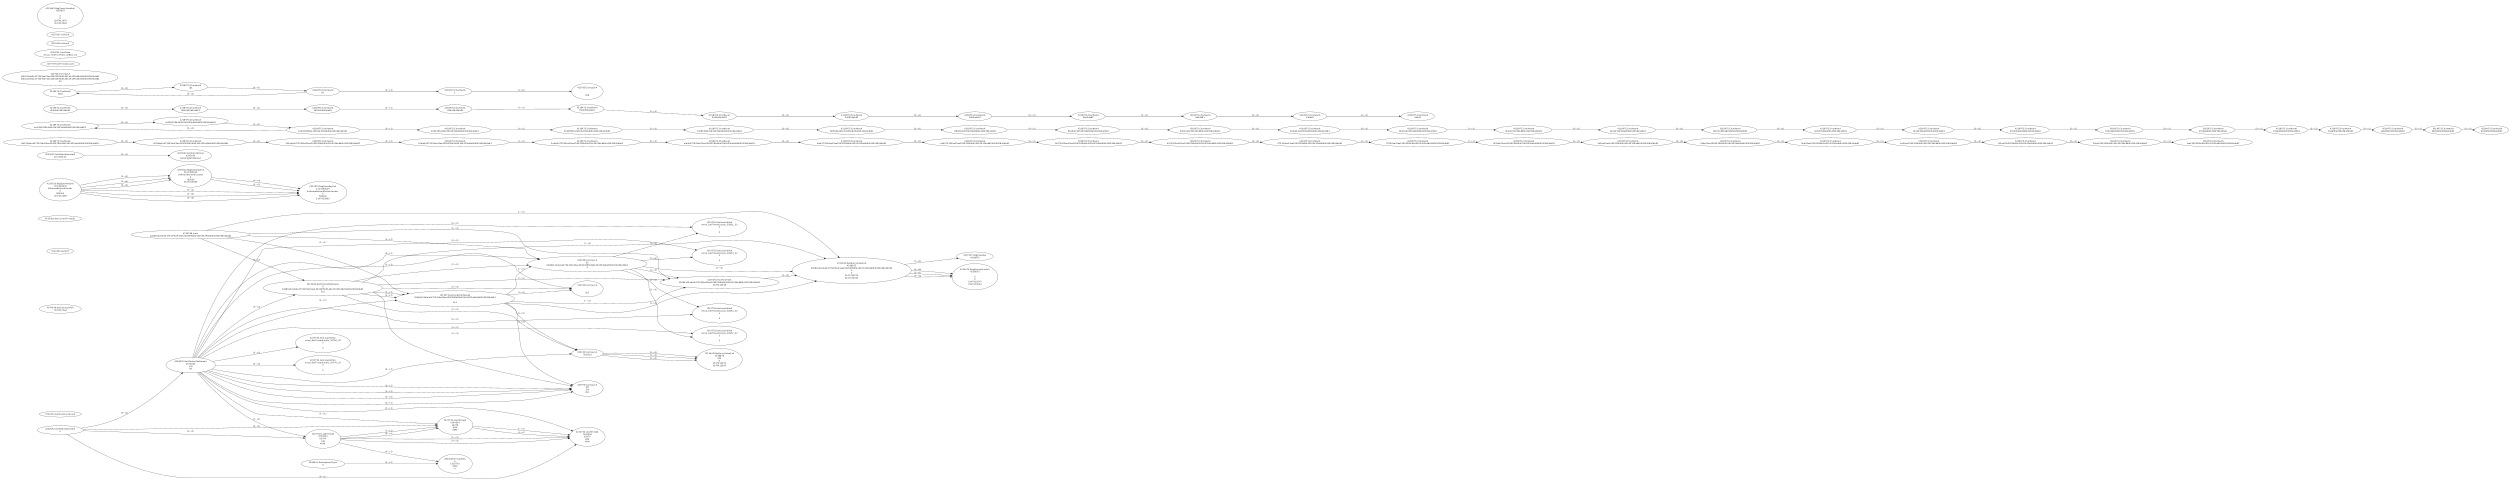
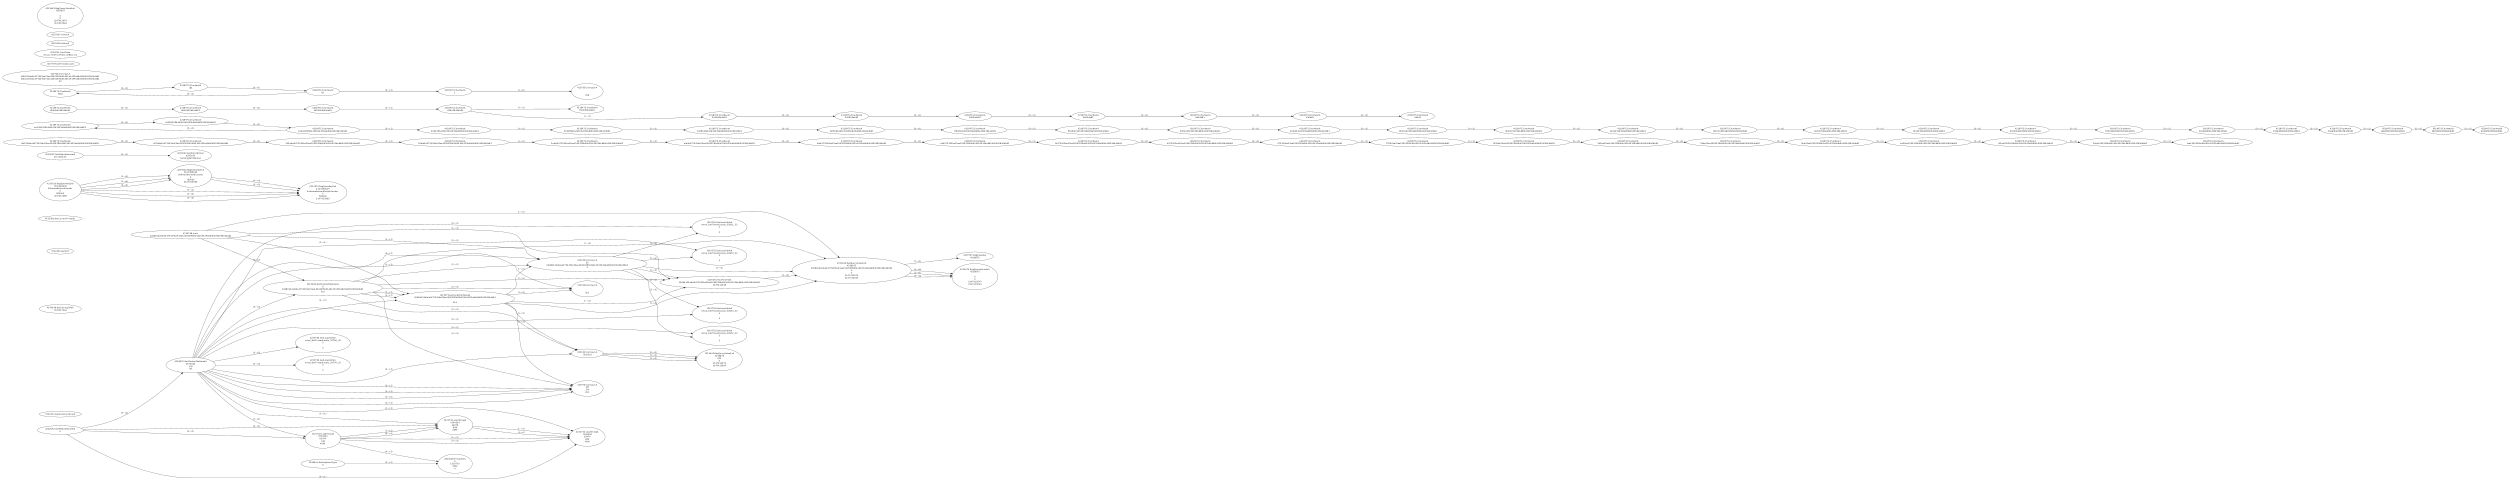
(653, 113) -> (585, 119)
